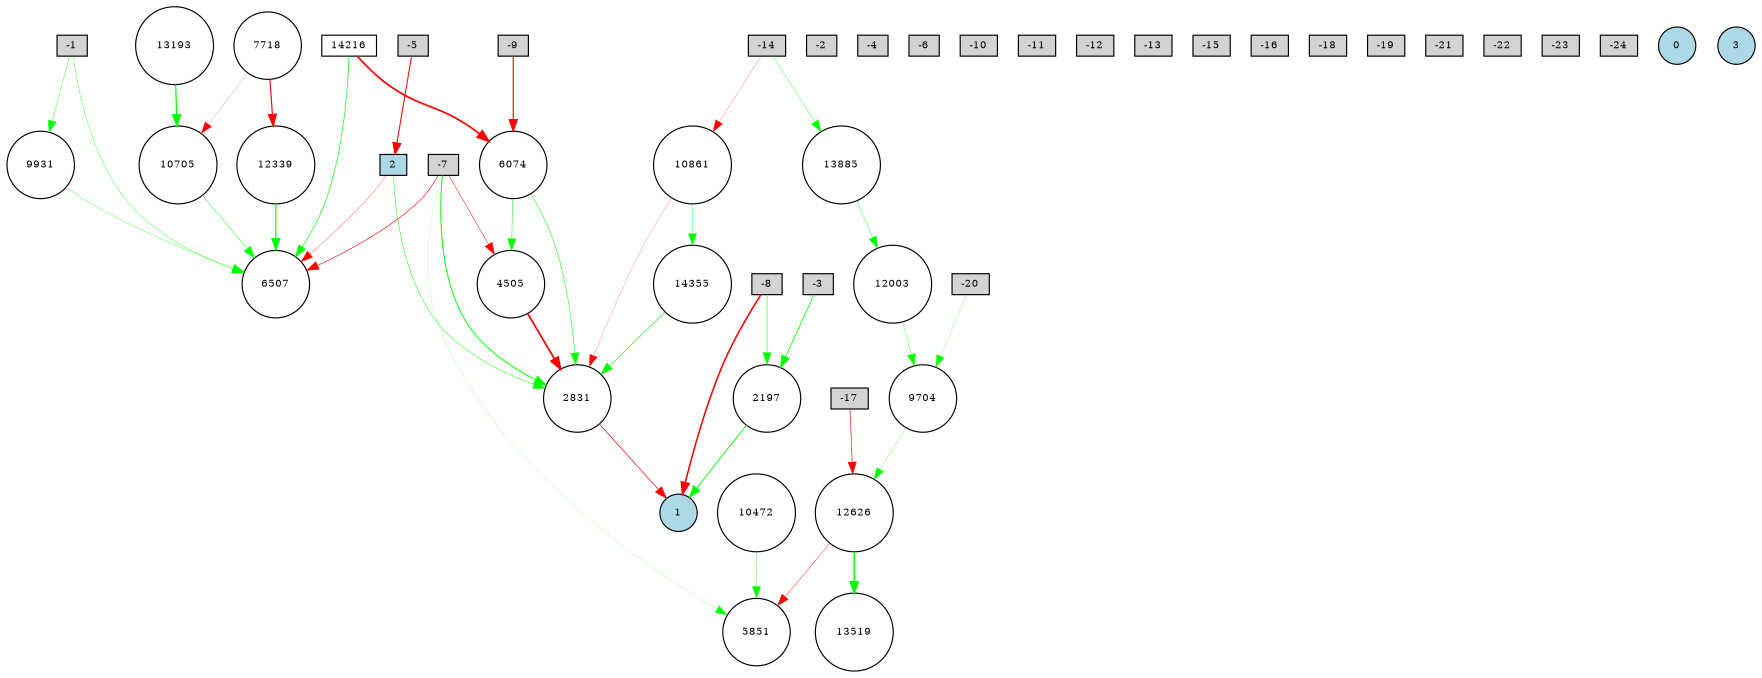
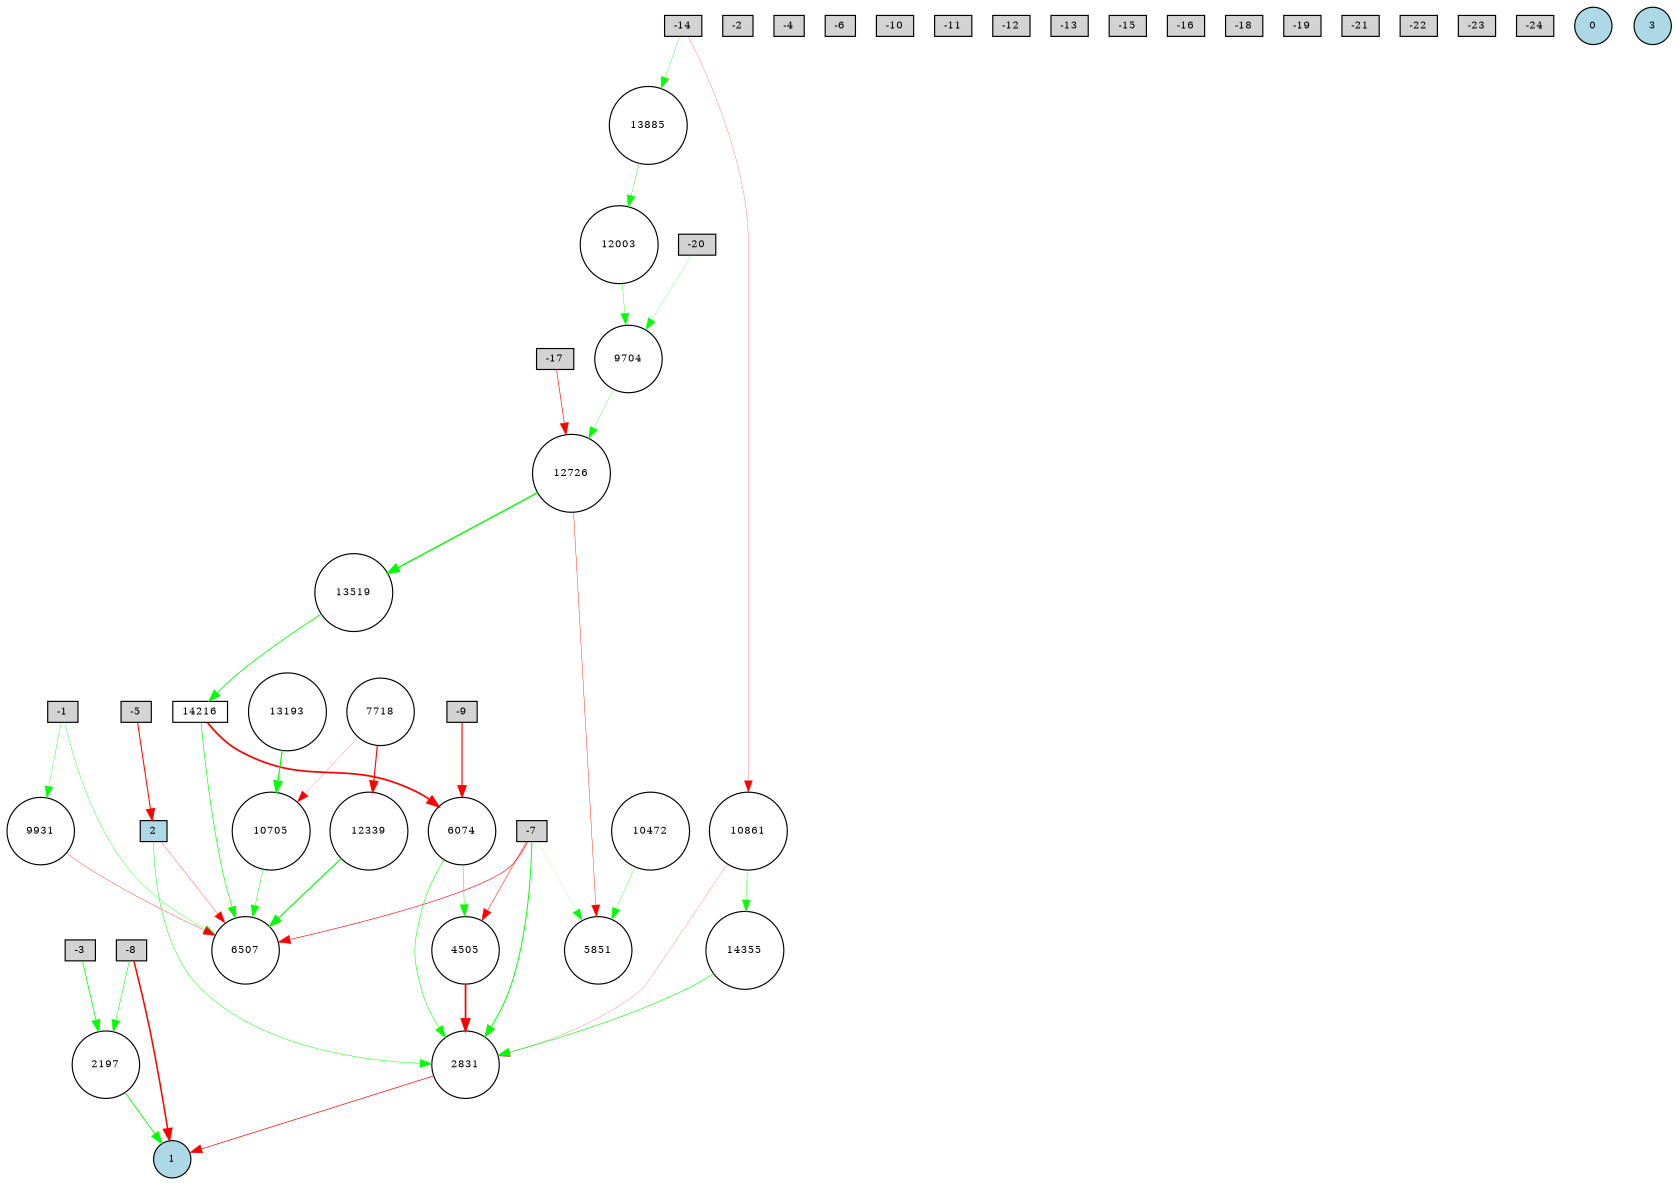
(147, 233) -> (134, 895)
(854, 513) -> (571, 473)
none -> (268, 651)
